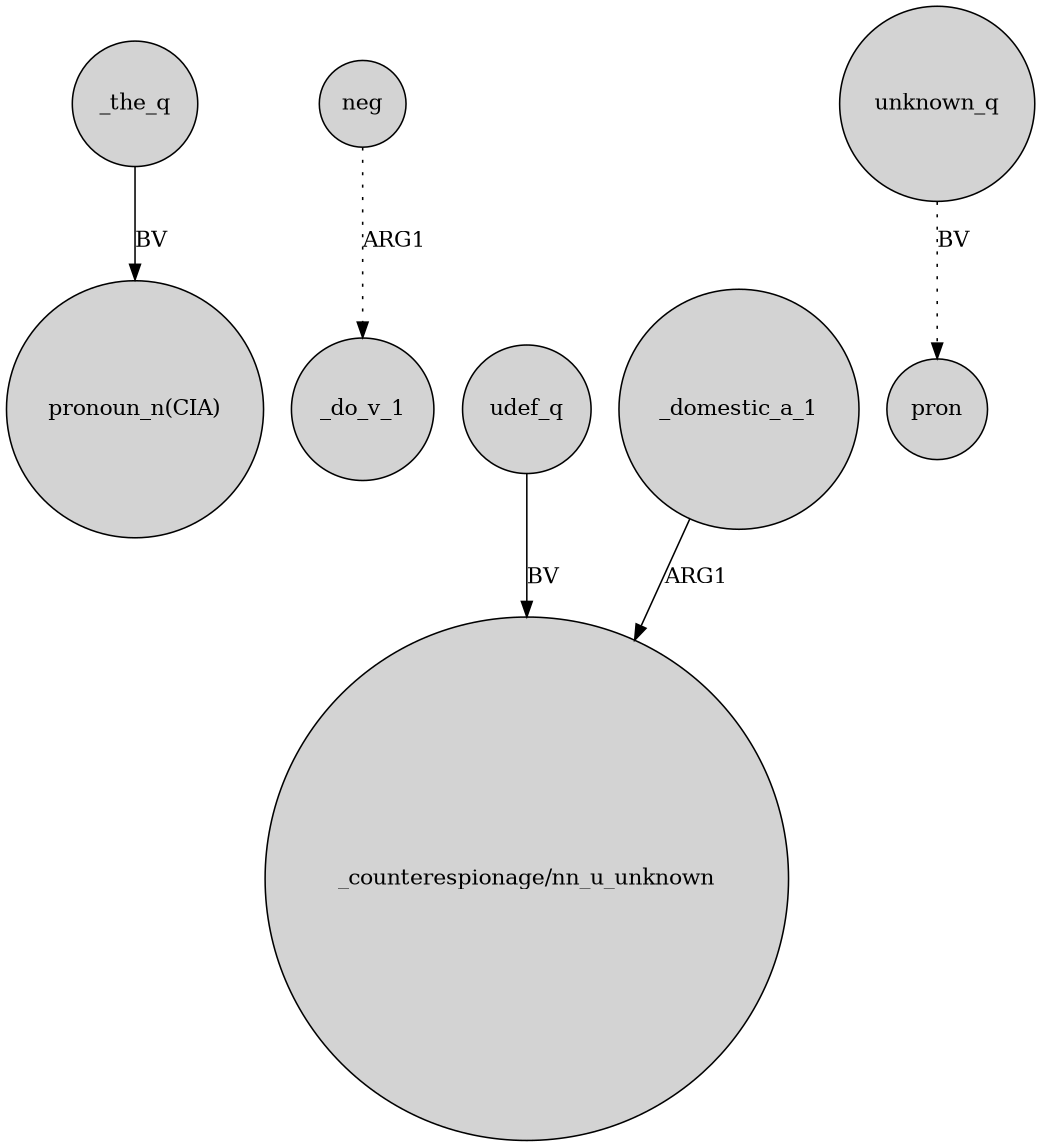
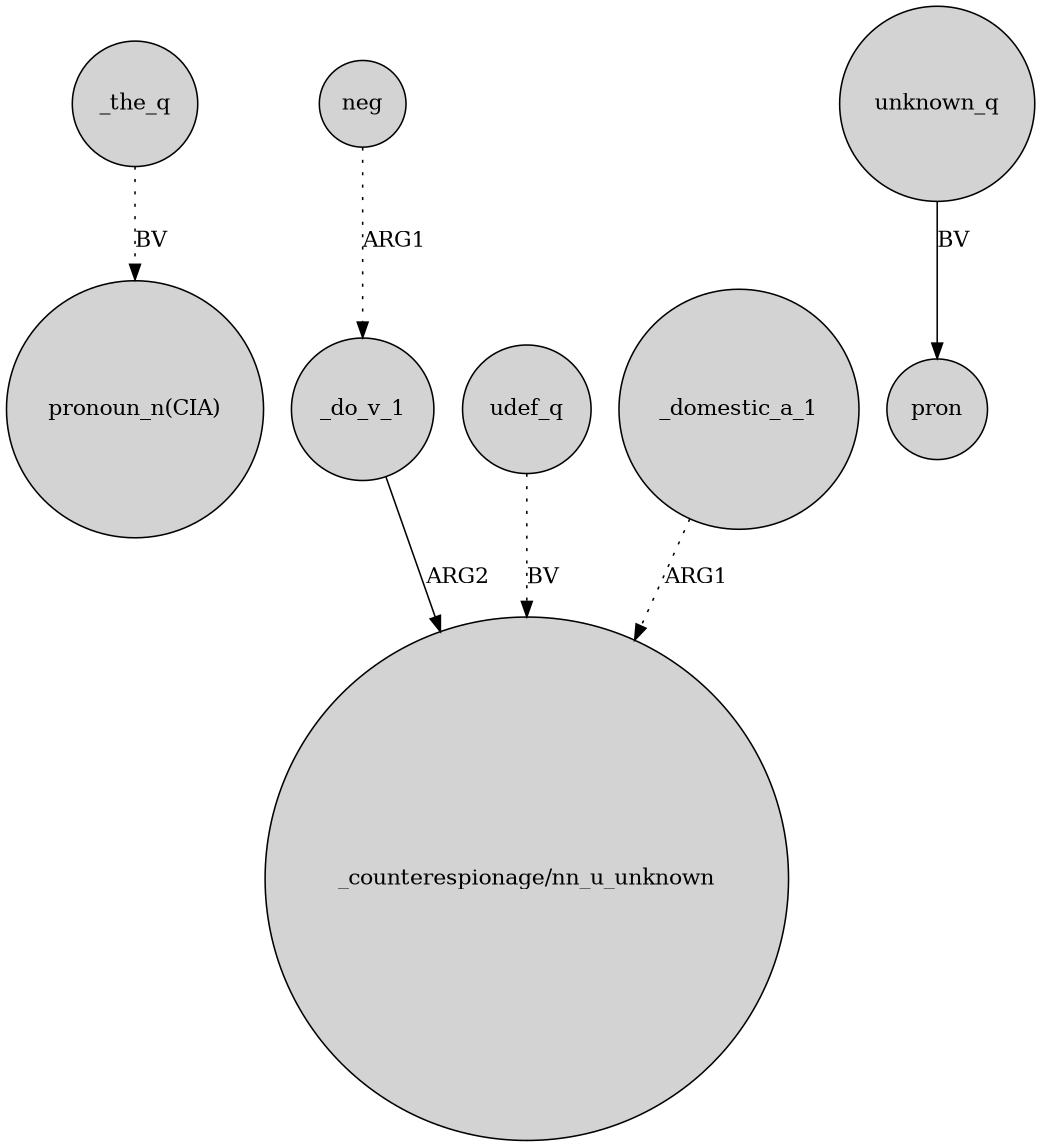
(135, 215) -> (135, 215)
(937, 272) -> (937, 272)
(527, 538) -> (527, 538)
none -> (411, 547)
(666, 572) -> (666, 572)
